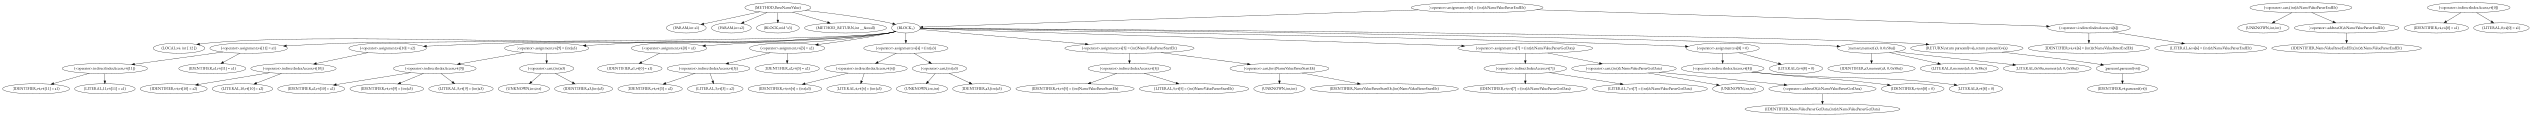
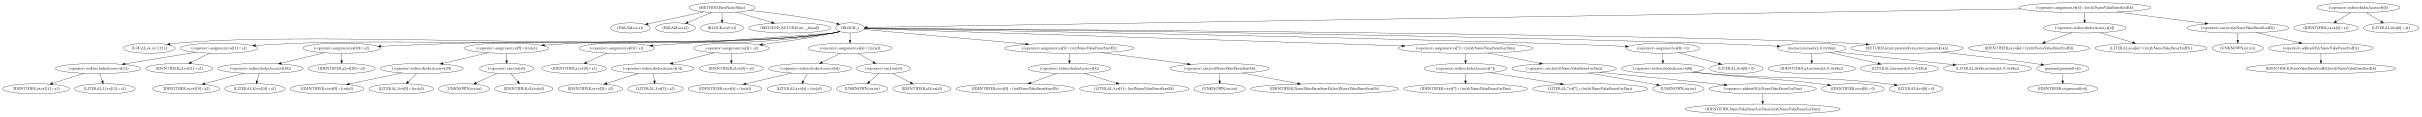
none -> (2161, 18)
(373, 79) -> (342, 57)
